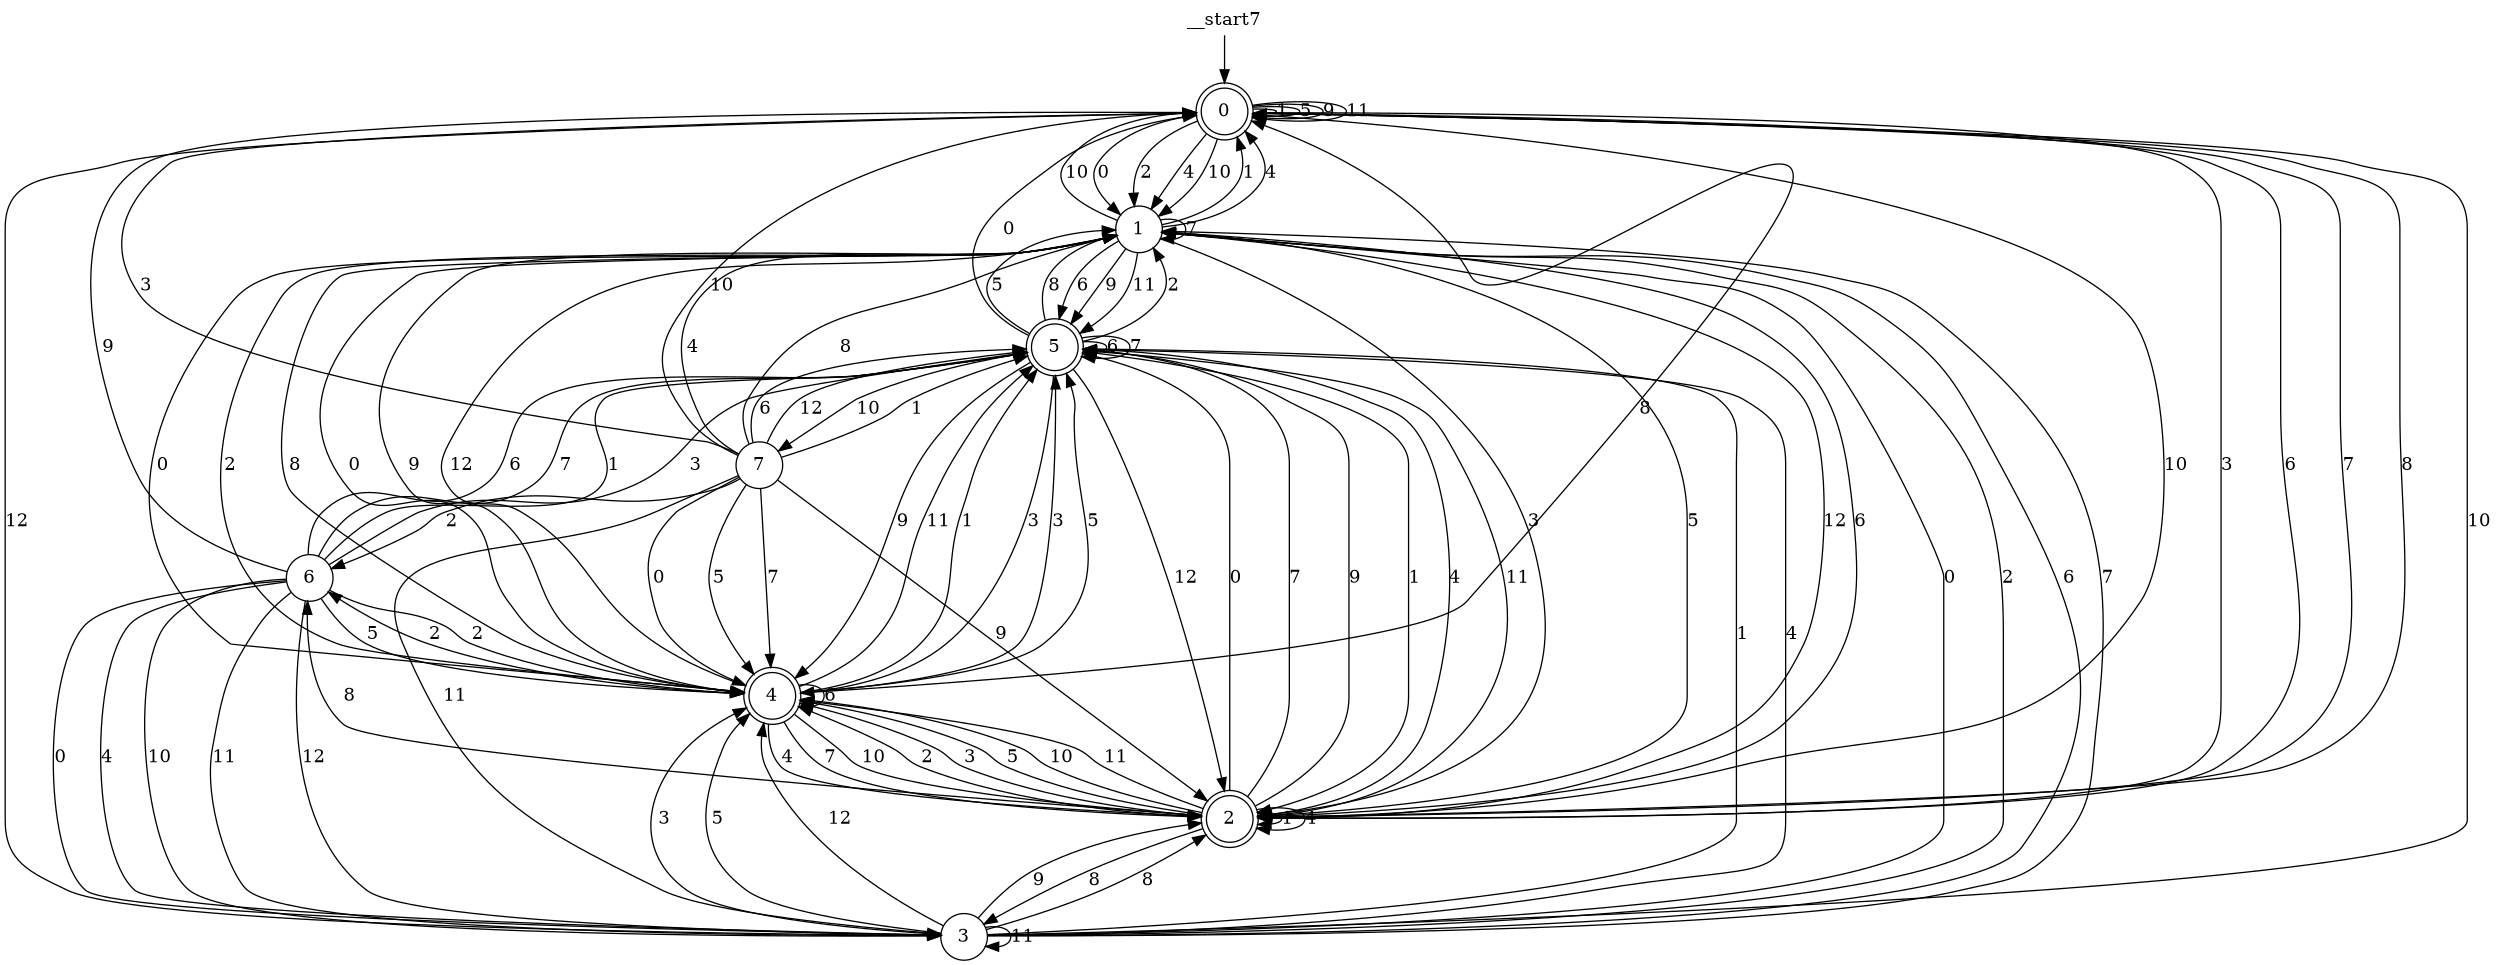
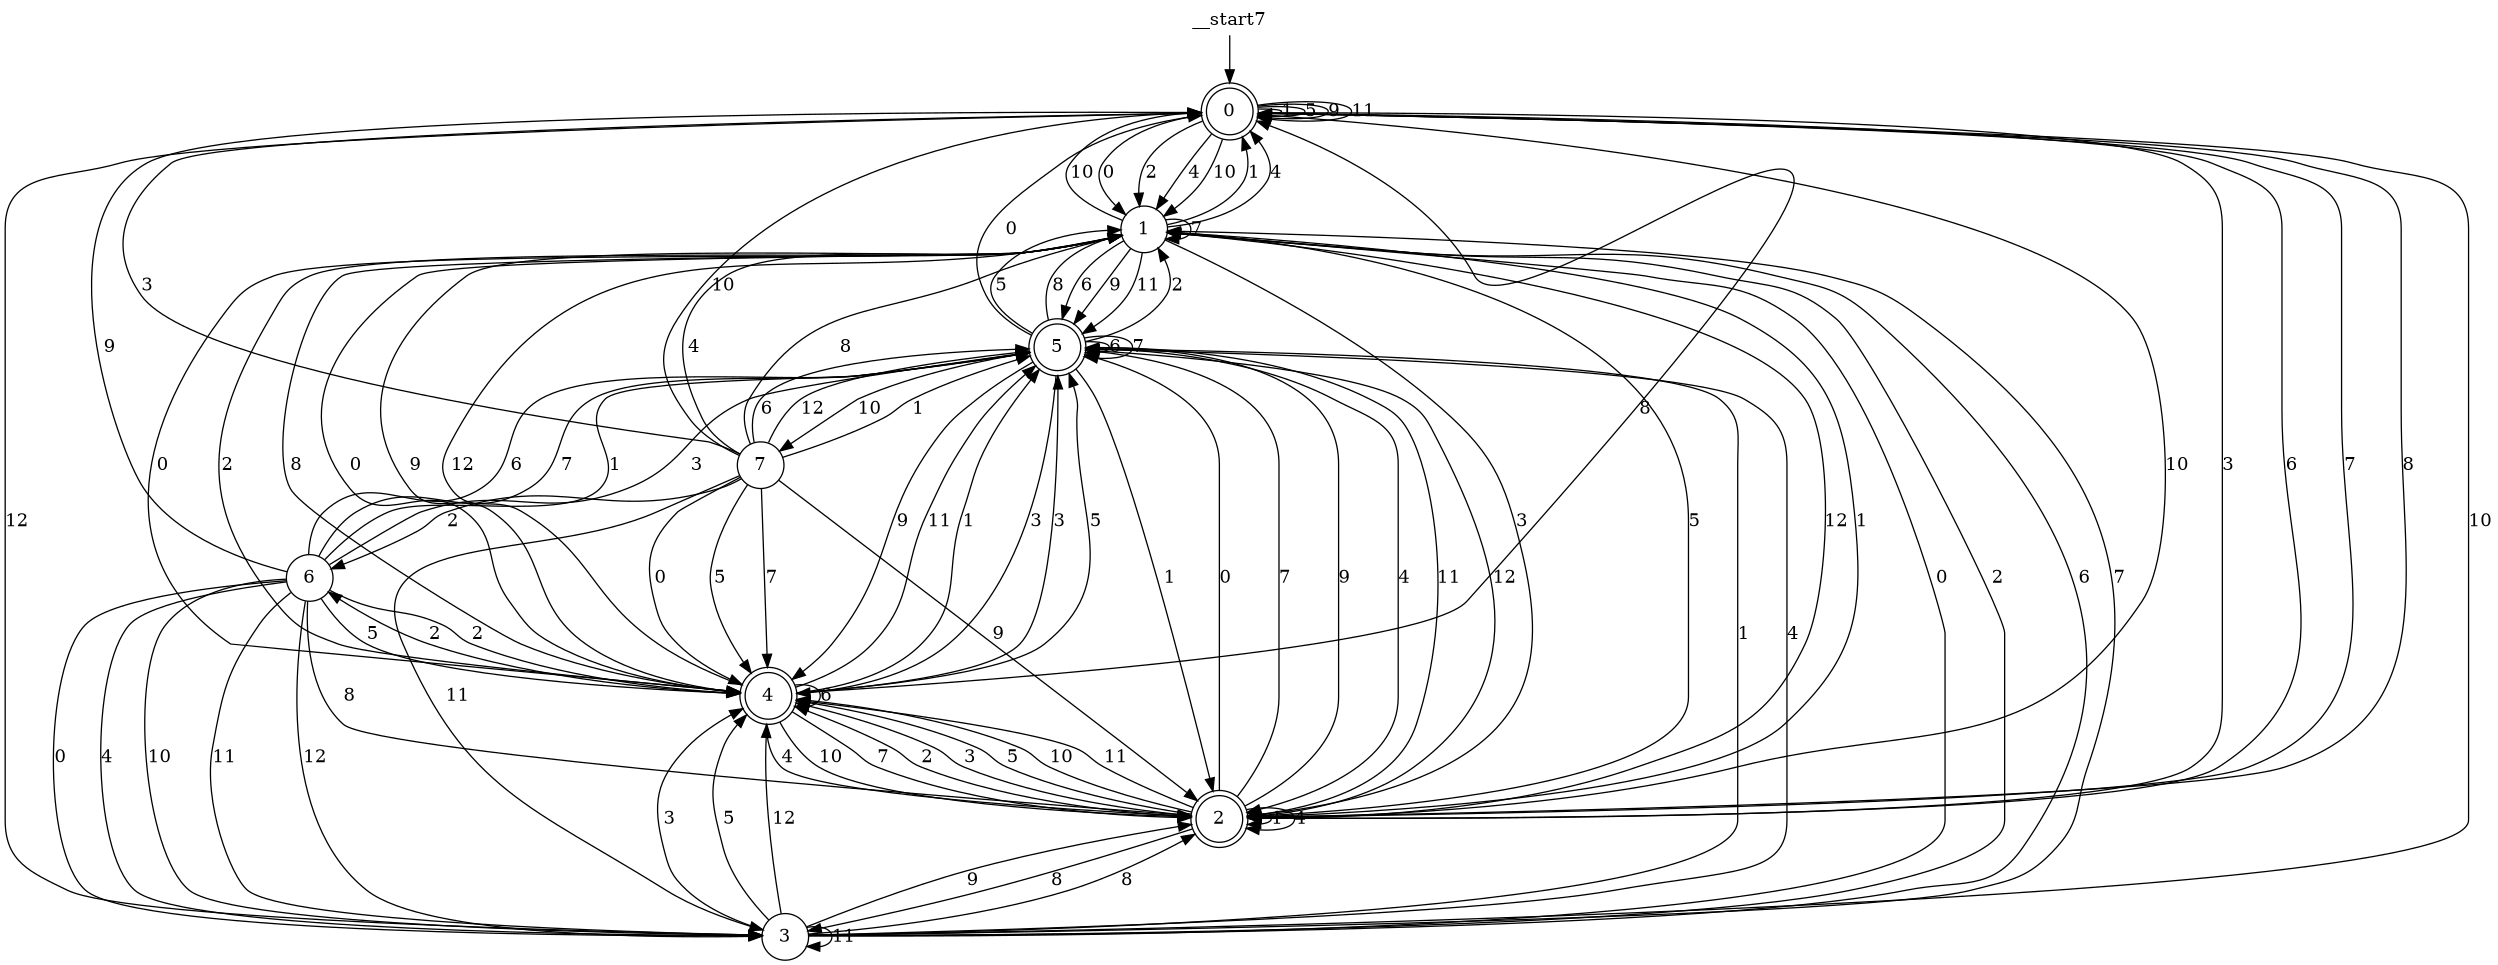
(1861, 522) -> (1862, 522)
(736, 777) -> (693, 774)
